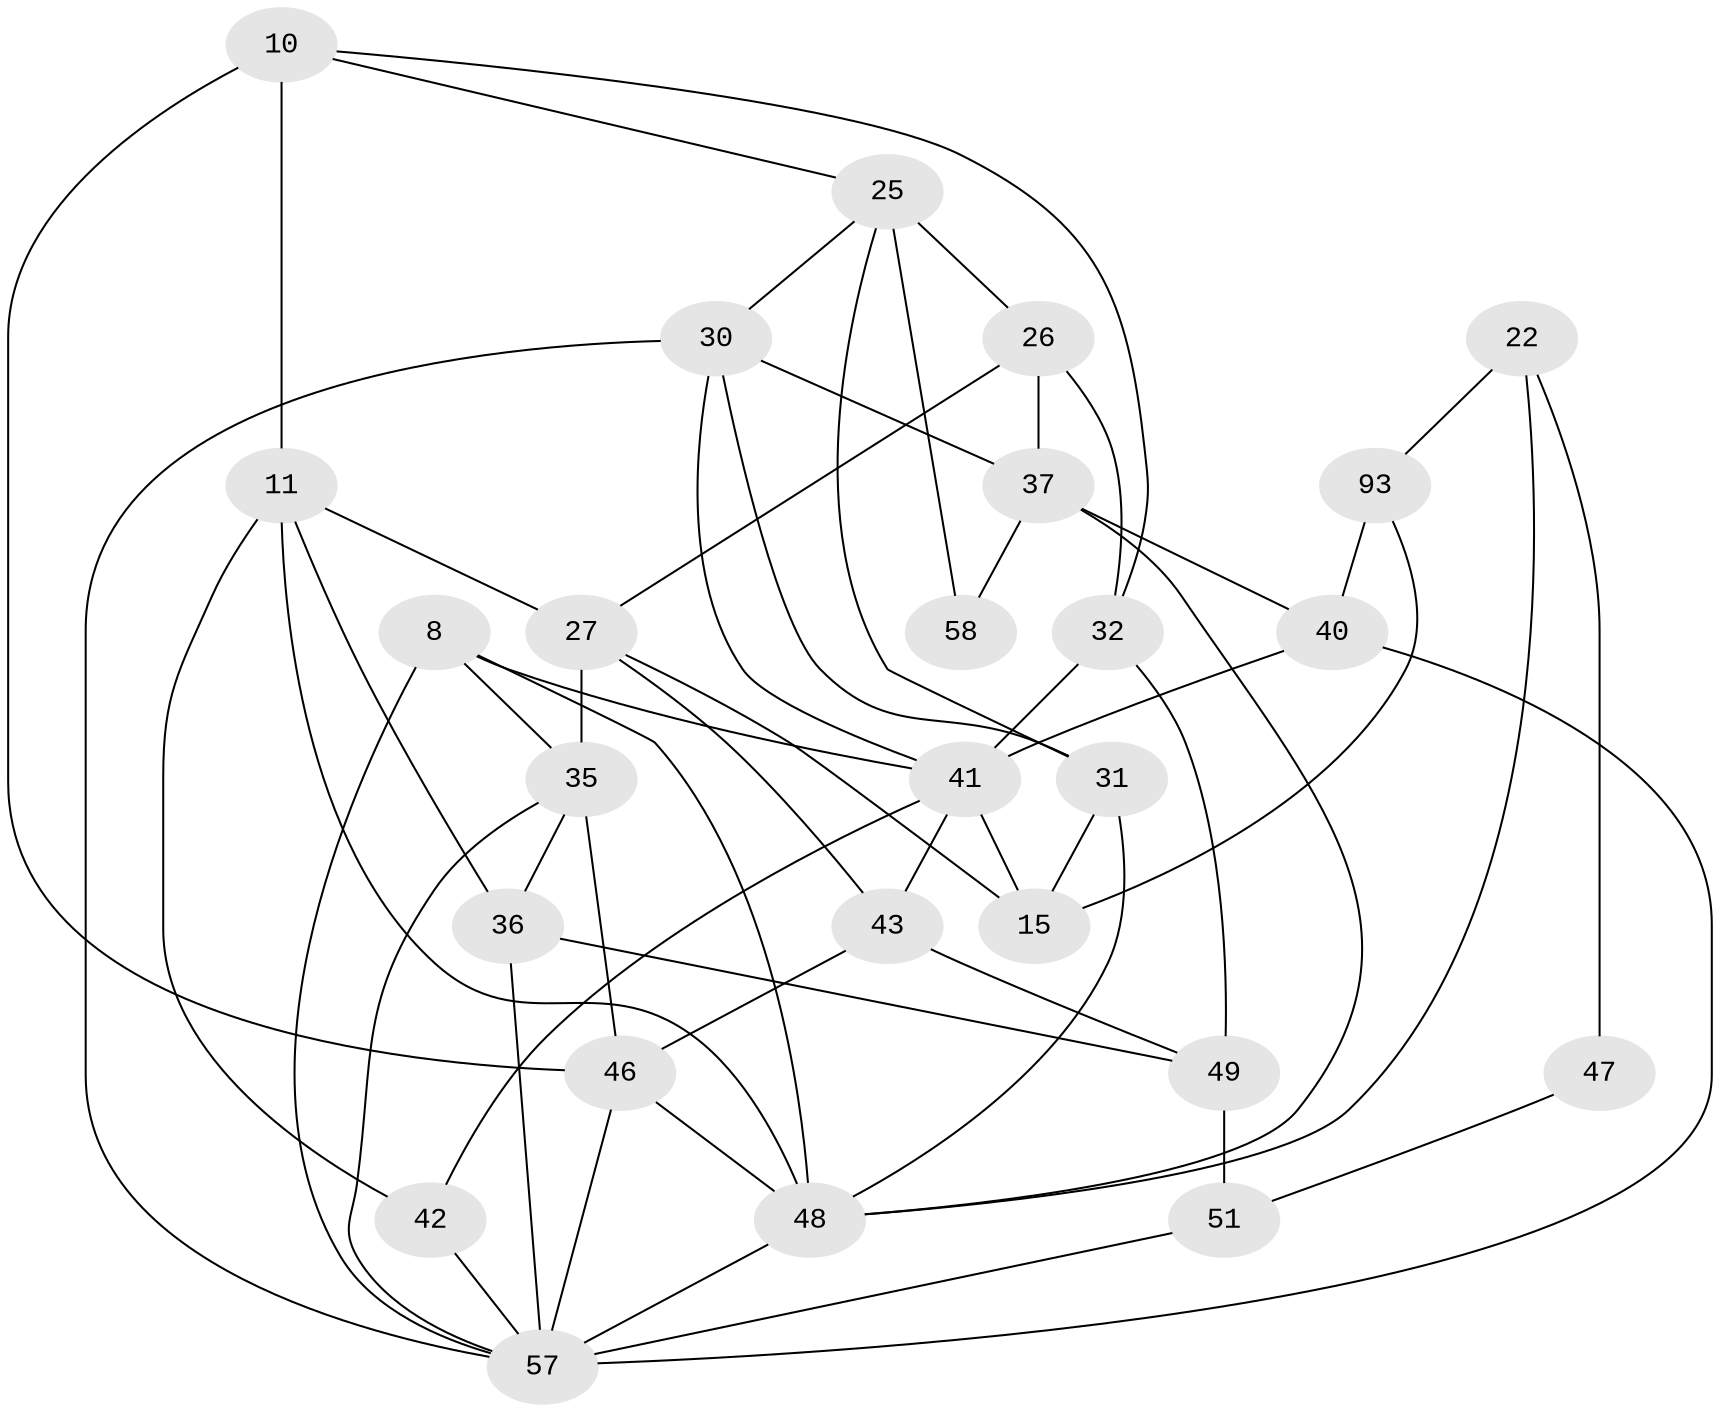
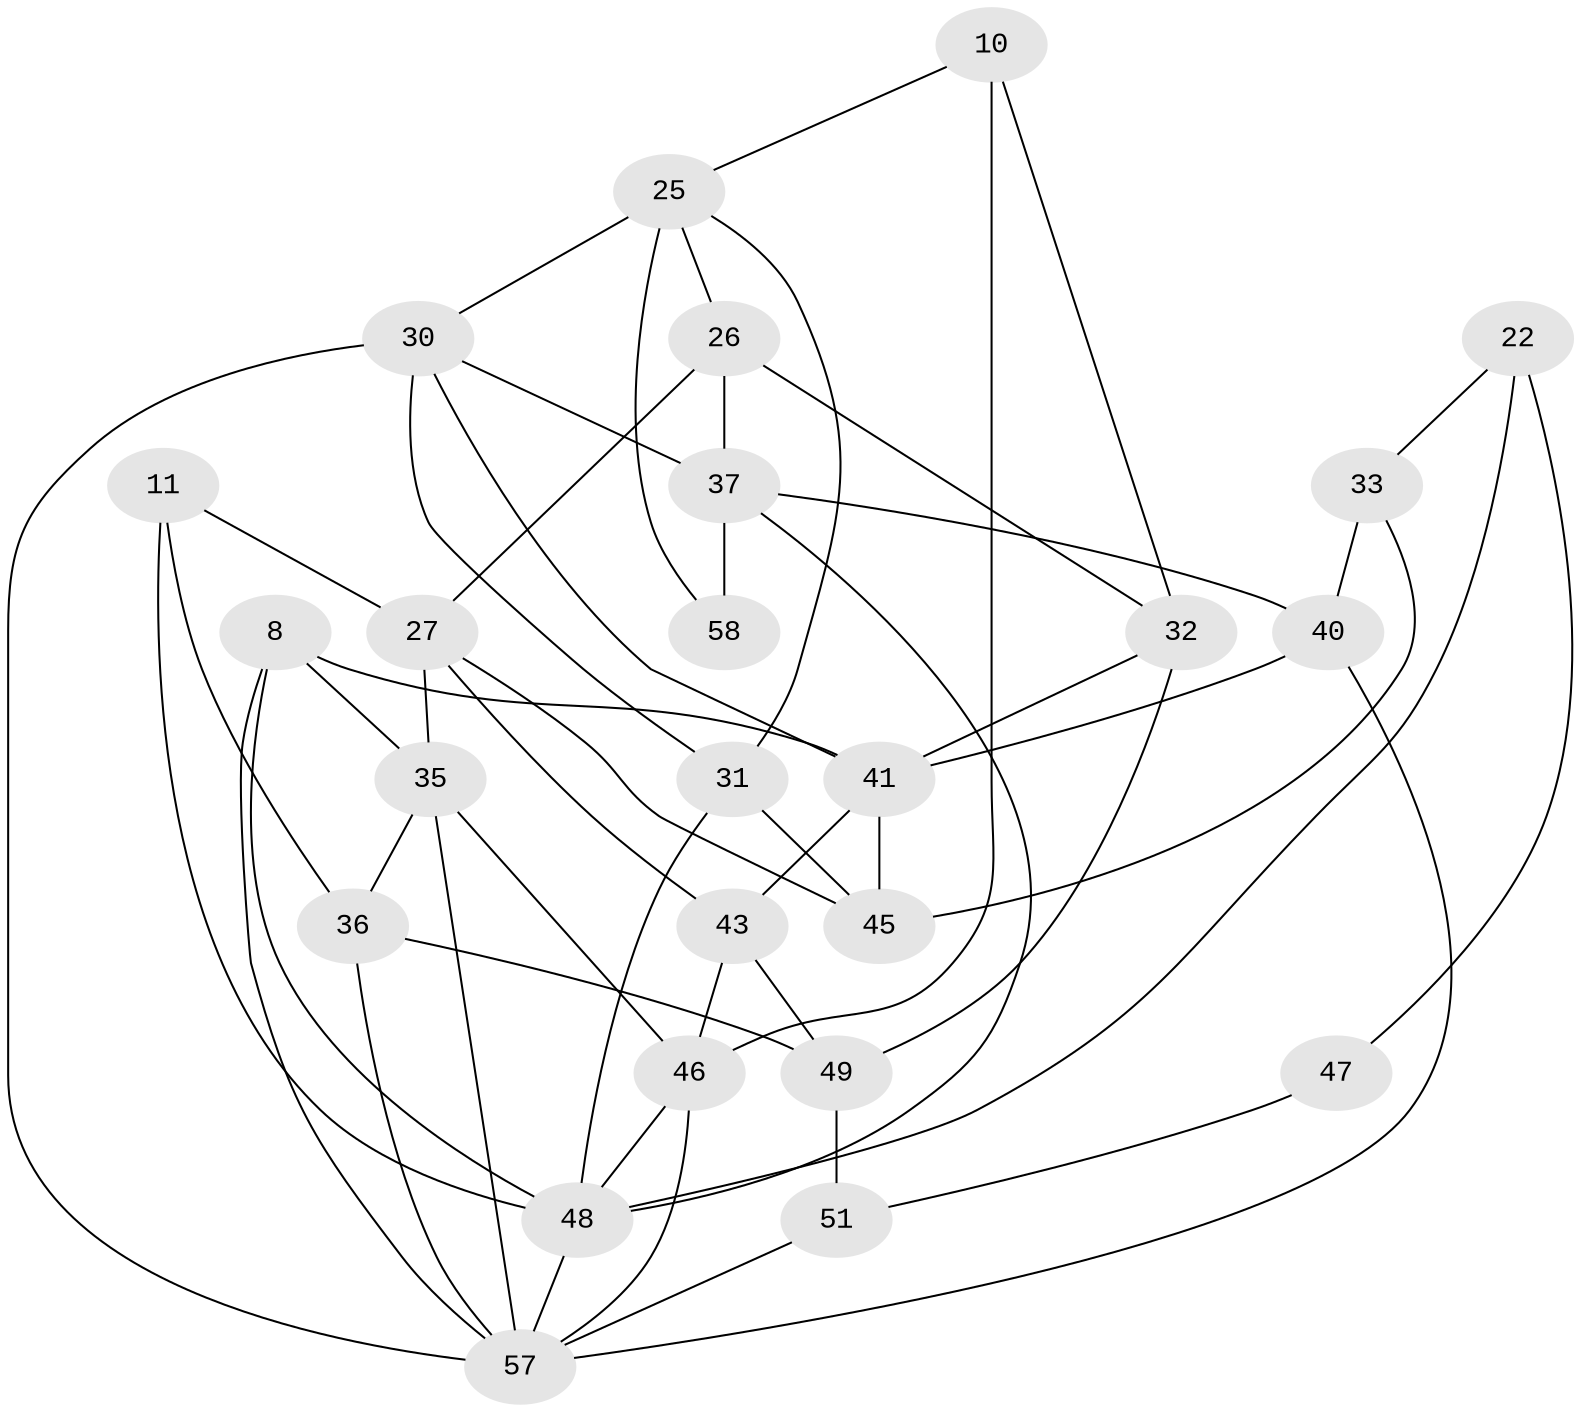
(282, 265) -> none
(1375, 486) -> (1367, 486)
(1034, 926) -> (879, 926)
(430, 1220) -> none
